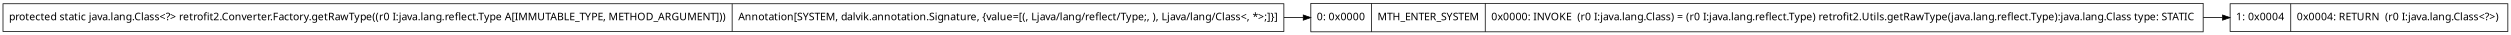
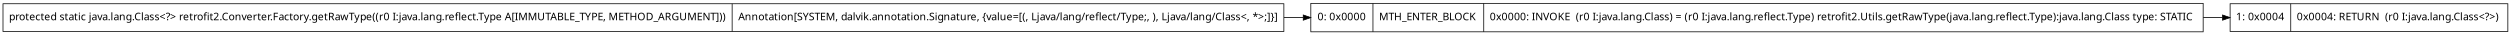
(1428, 17) -> (1428, 17)
